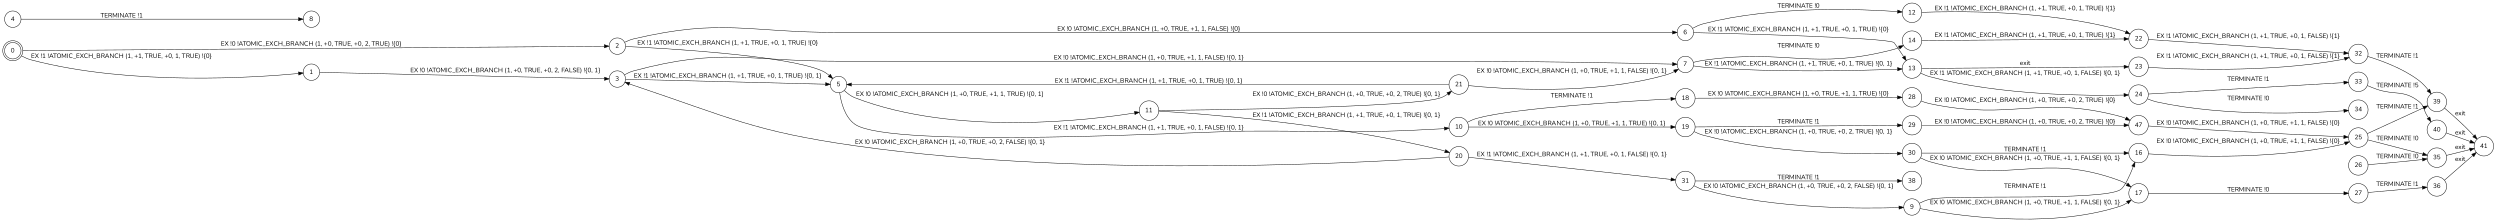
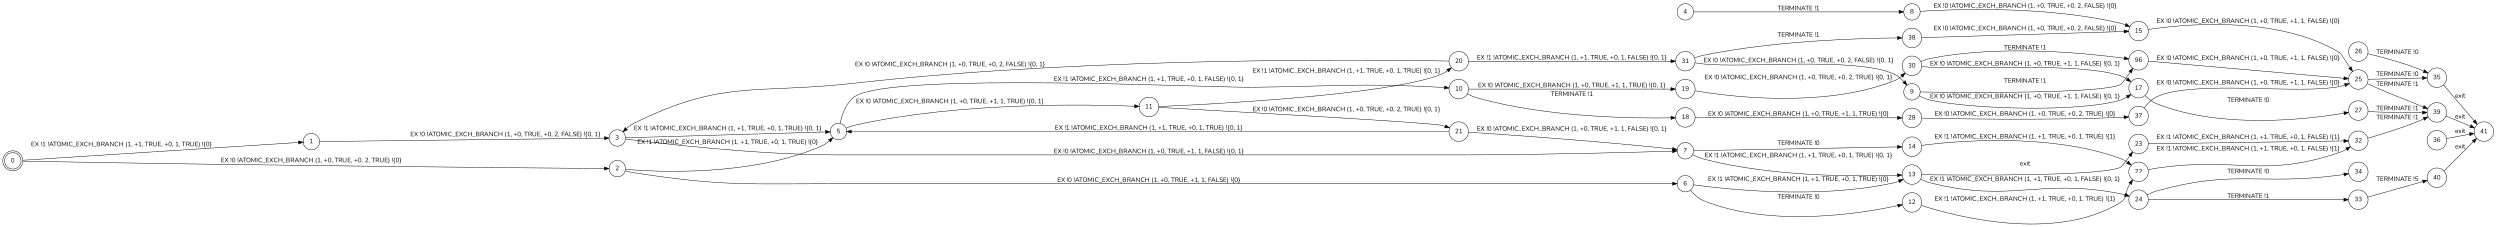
none -> (2139, 31)
(1912, 125) -> none
(2139, 125) -> (2139, 116)
(2139, 153) -> (2139, 60)
(2395, 190) -> (2395, 112)
